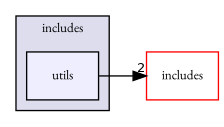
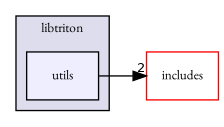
(63, 29) -> (63, 29)
